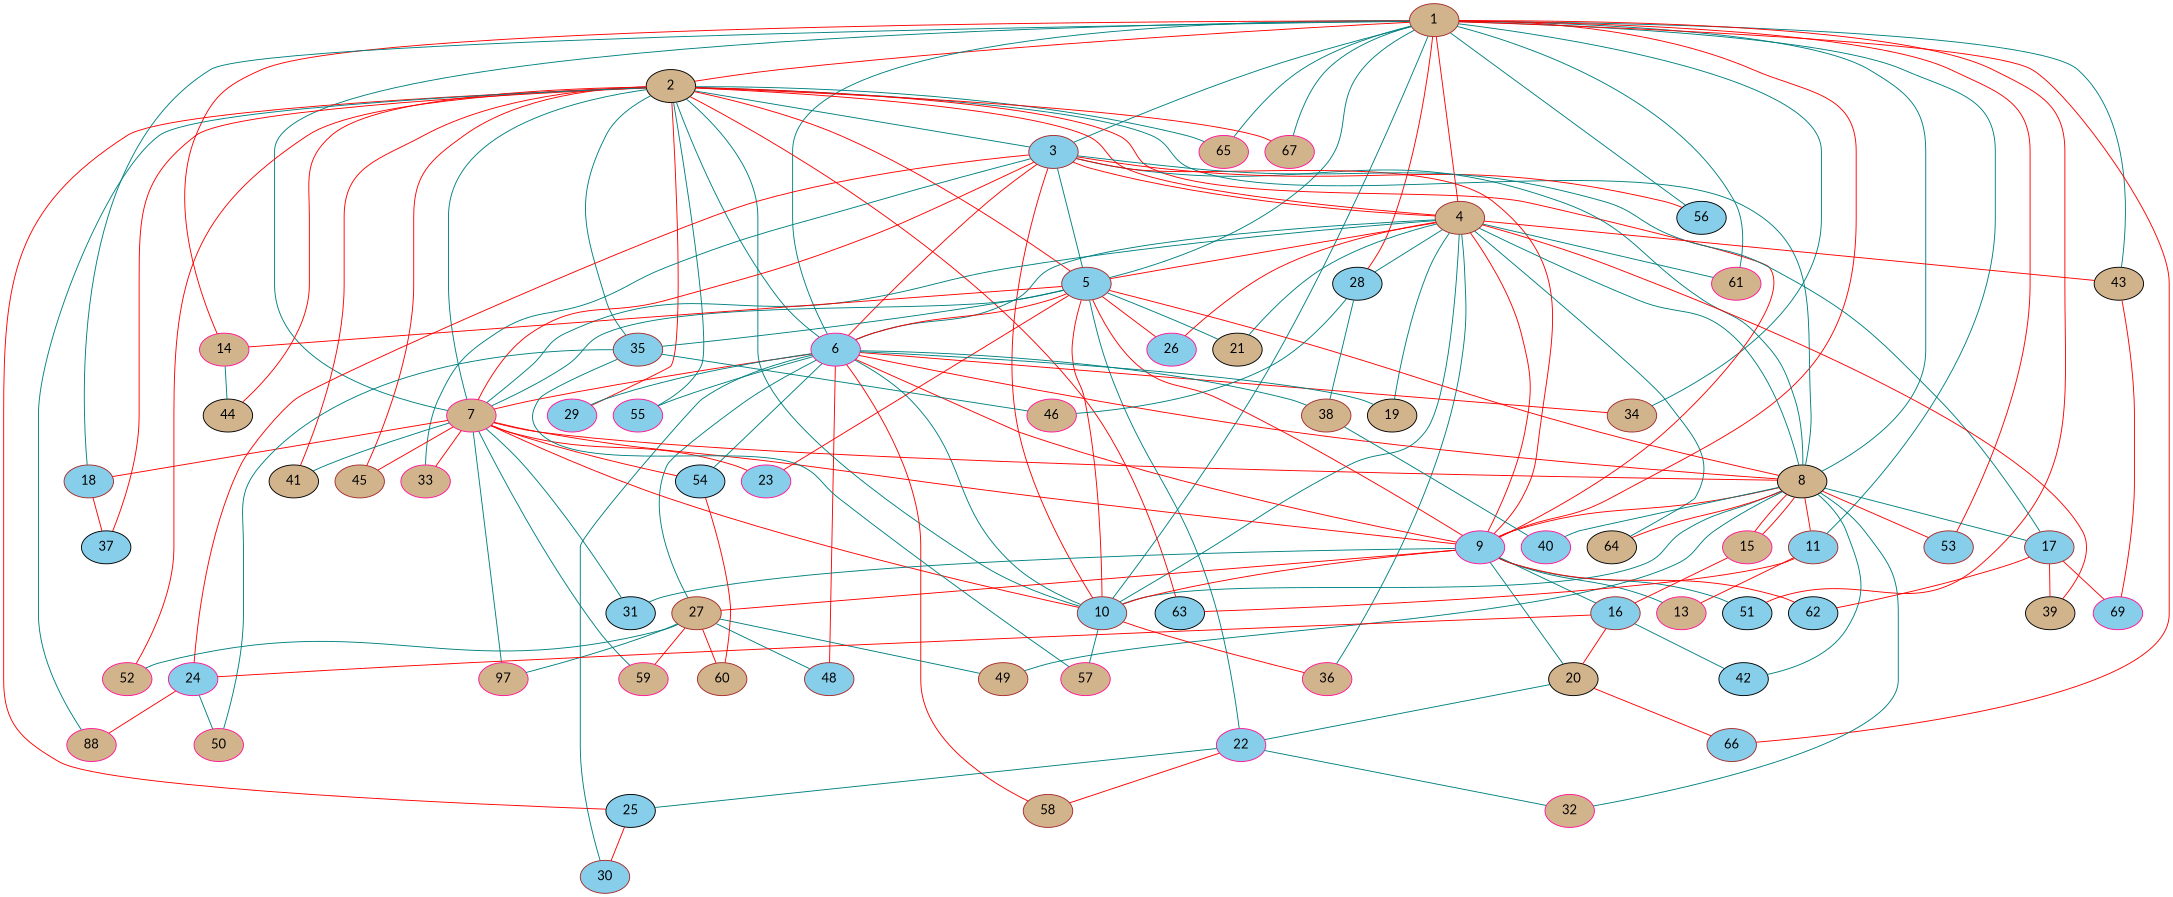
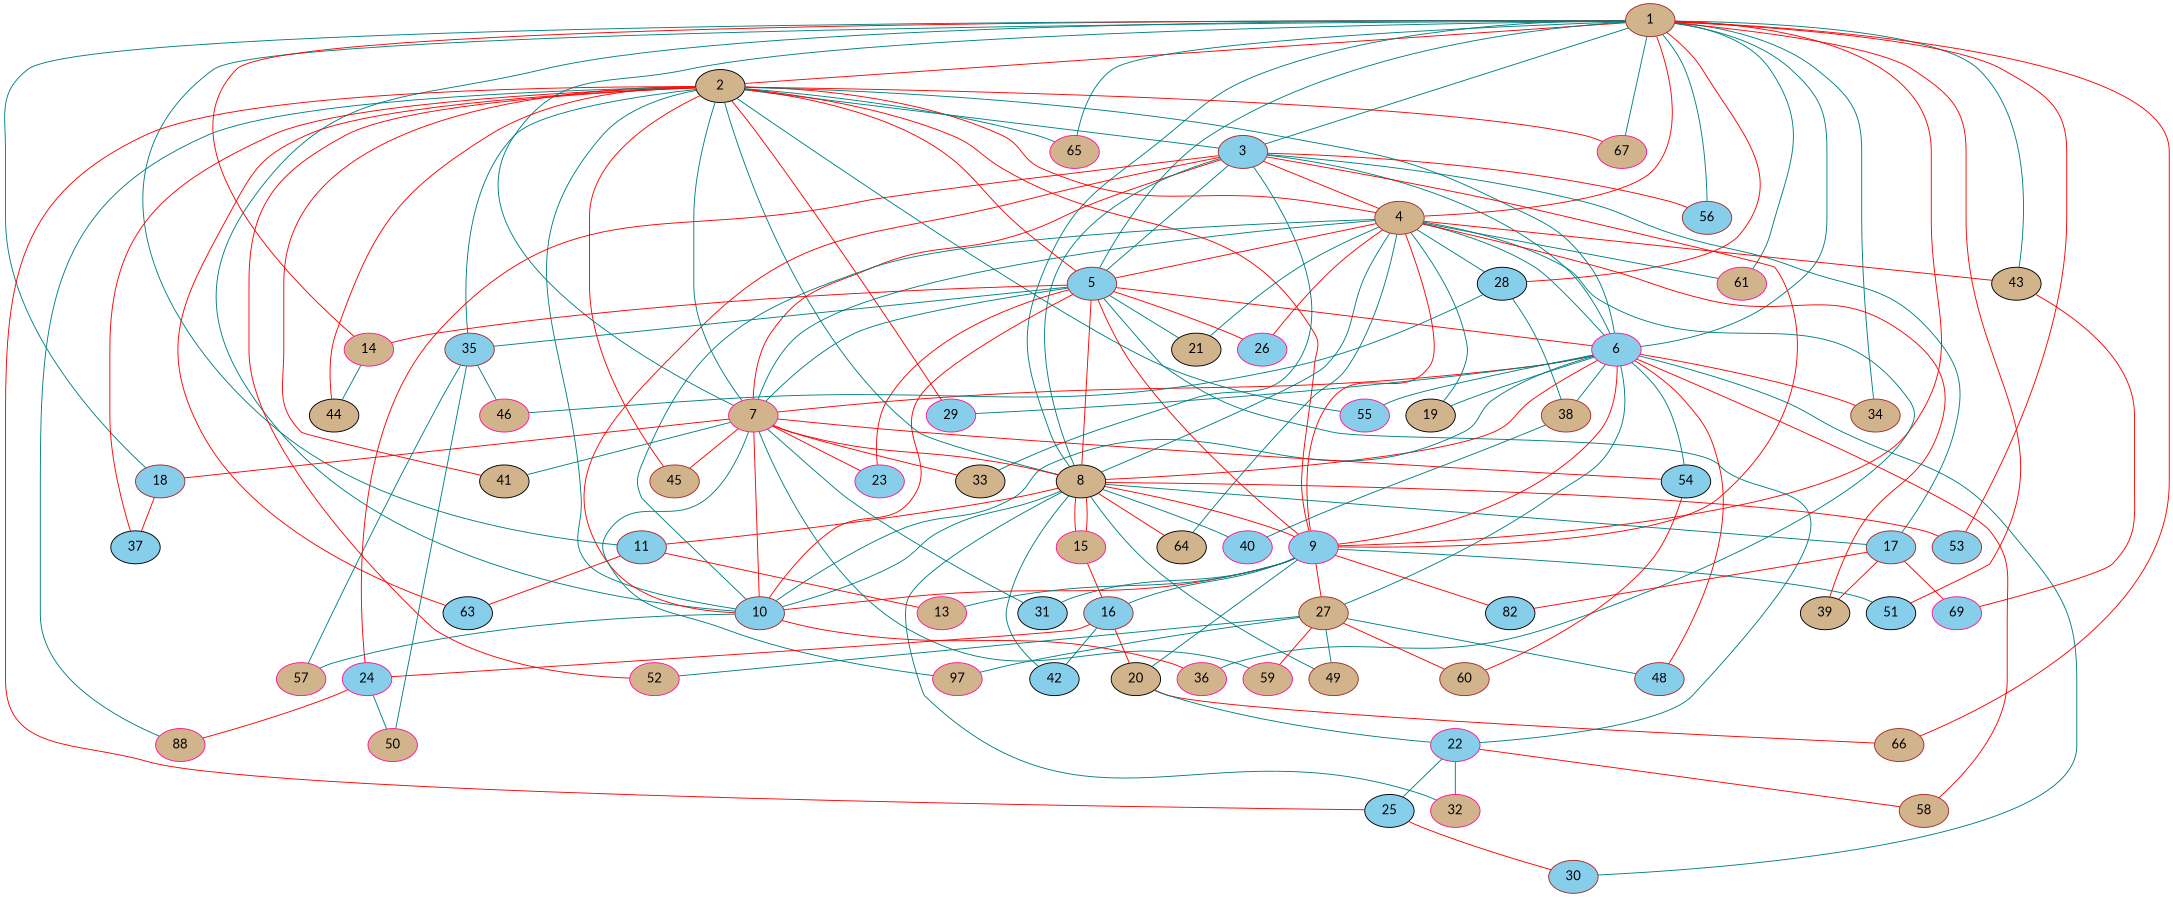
(1702, 218) -> (1707, 218)
(939, 246) -> (1462, 205)
(426, 481) -> (980, 481)
(974, 489) -> none
(1813, 613) -> (1510, 613)
(1732, 745) -> (1899, 745)
